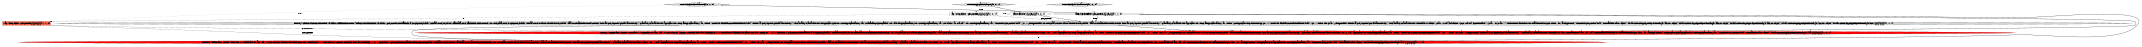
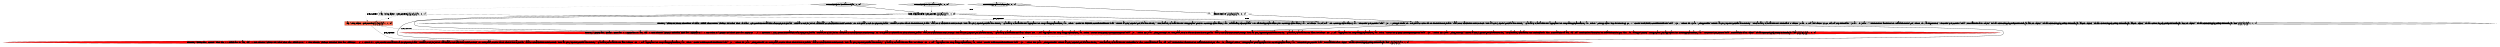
(979, 9) -> (966, 9)
(300, 14) -> (372, 14)
(555, 20) -> none
